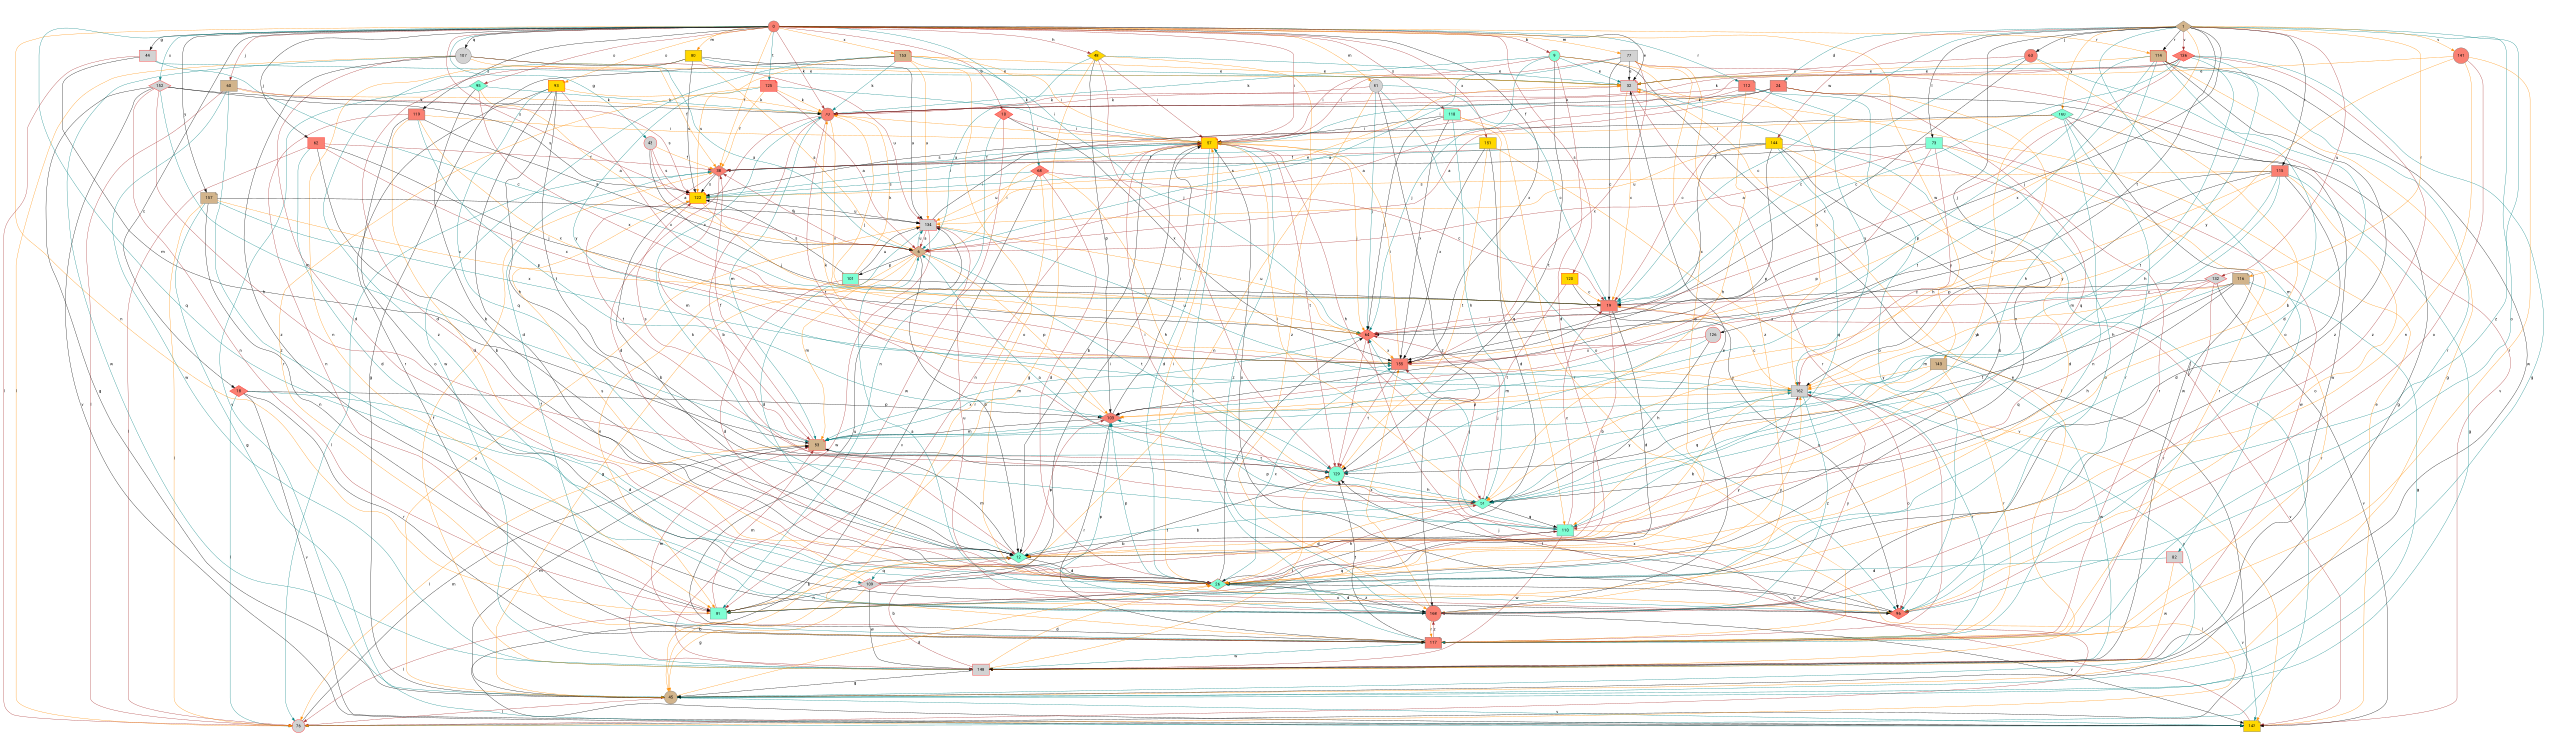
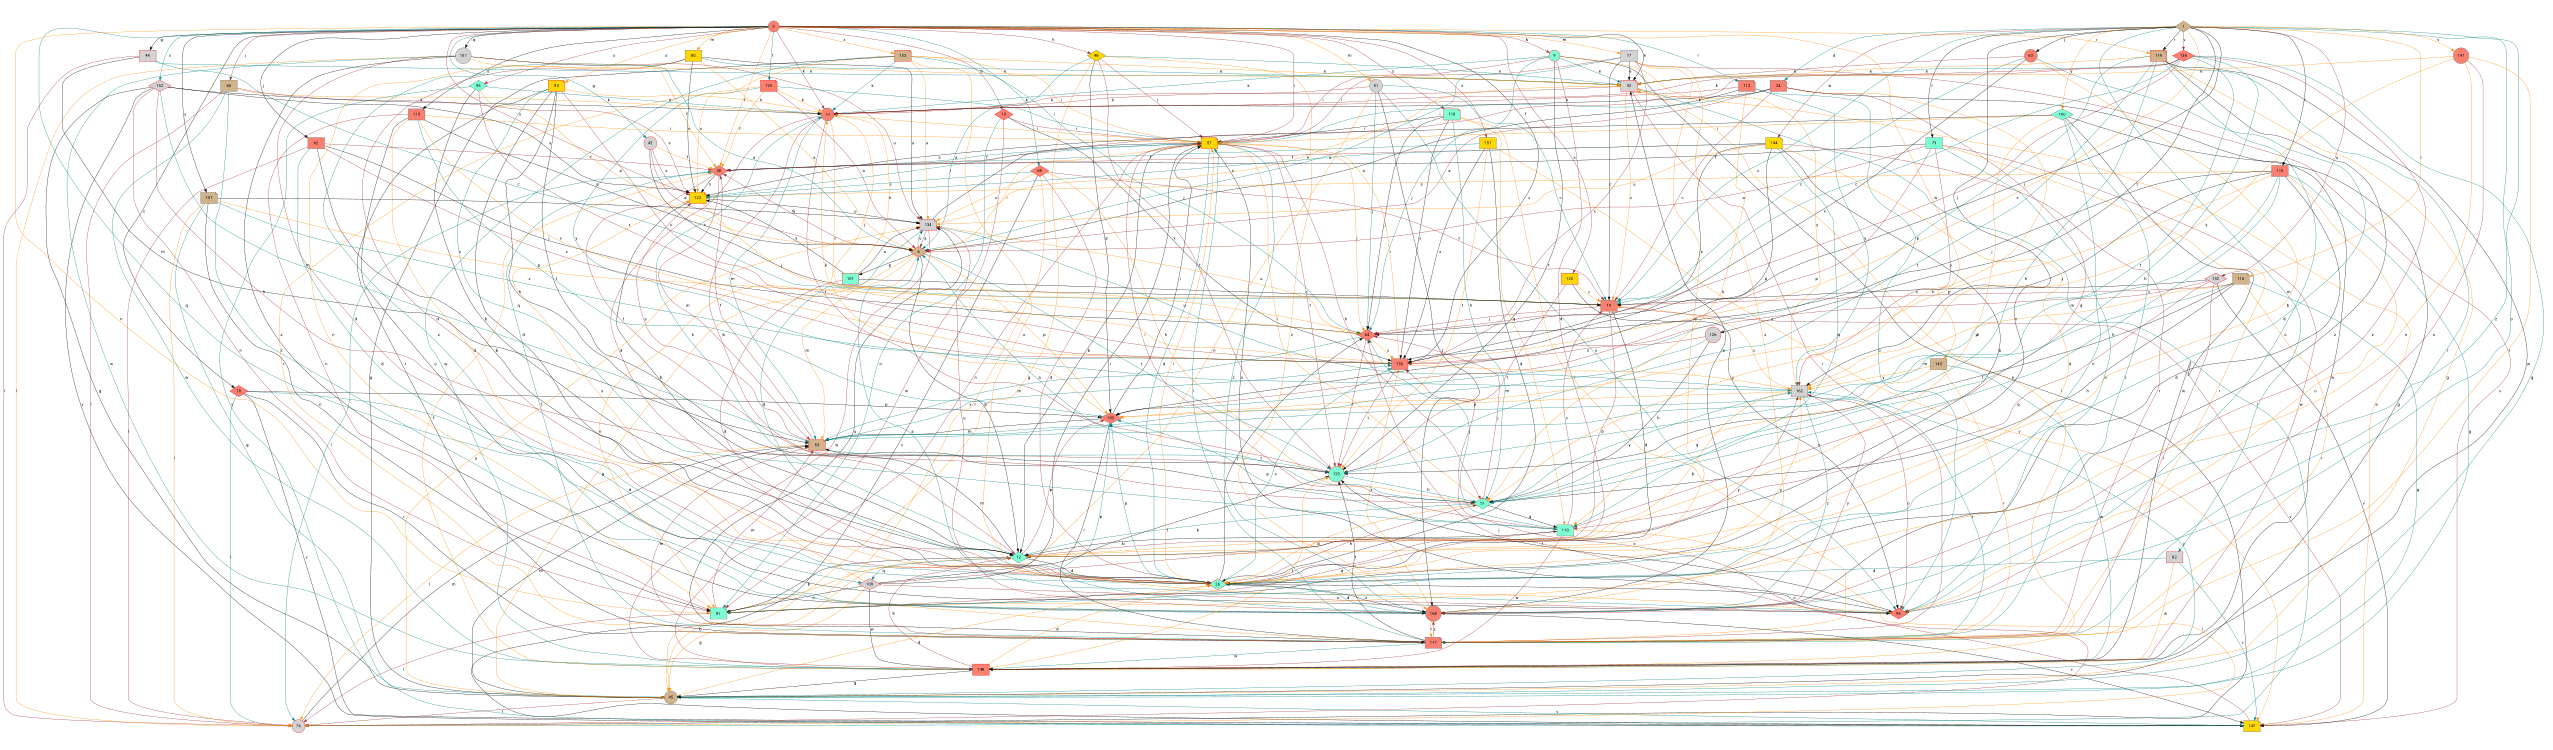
(316, 143) -> (316, 143)
(1335, 173) -> (1335, 173)
(981, 670) -> (981, 670)
